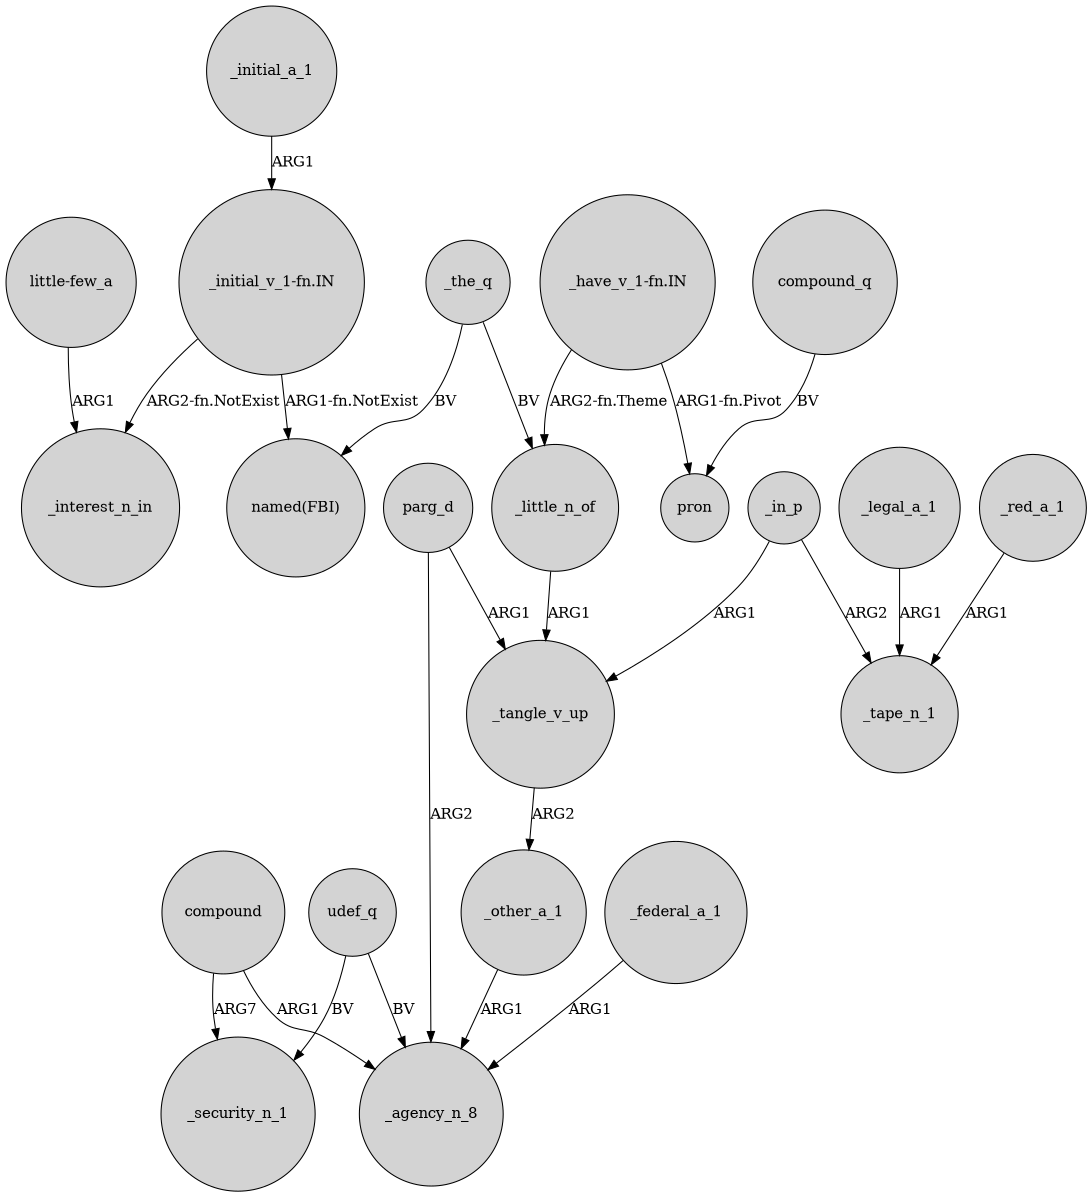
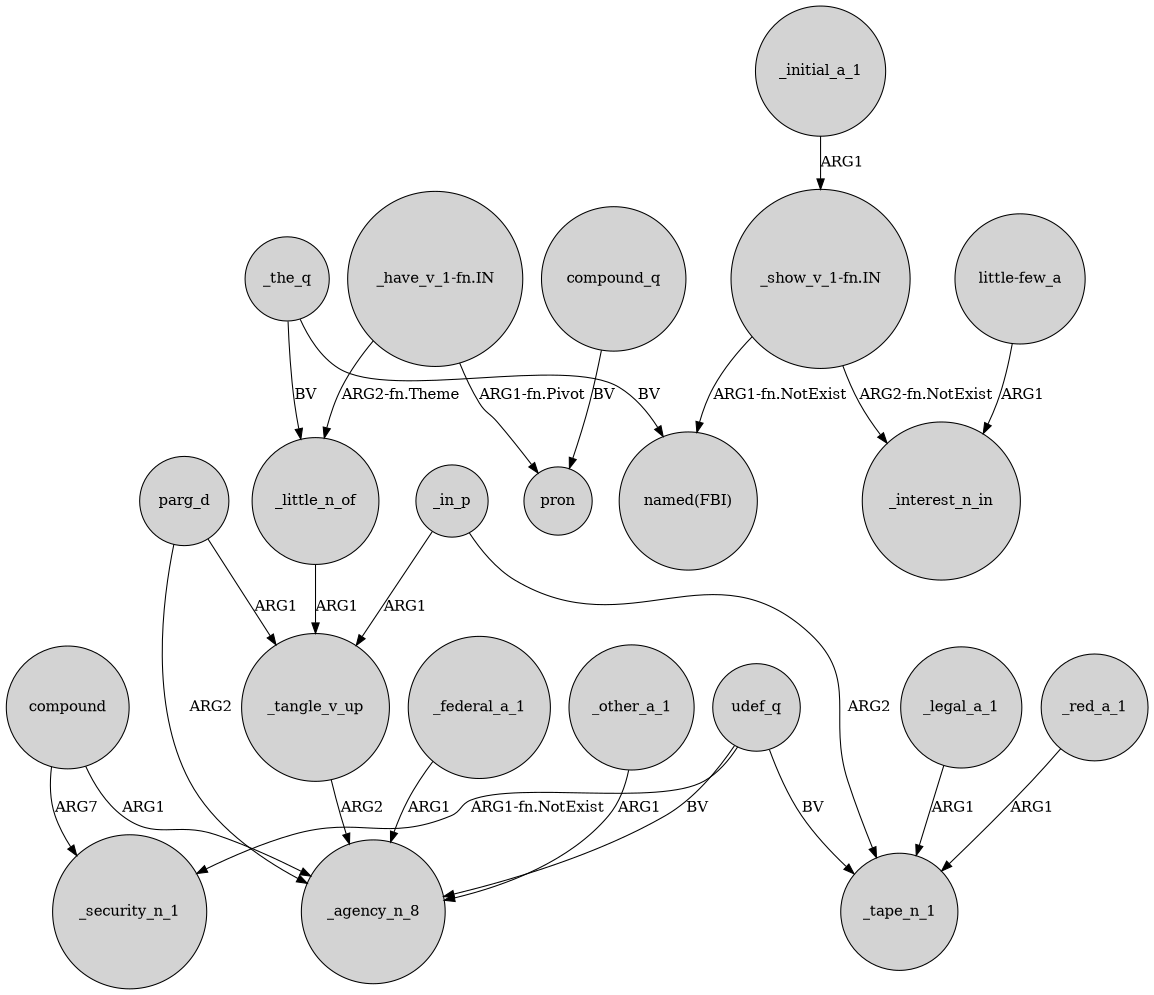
(272, 282) -> (821, 279)
(532, 813) -> (338, 807)
none -> (800, 813)
(343, 1010) -> (538, 808)
